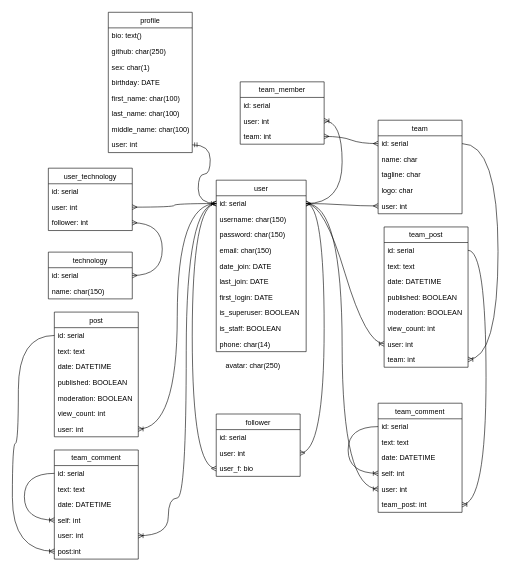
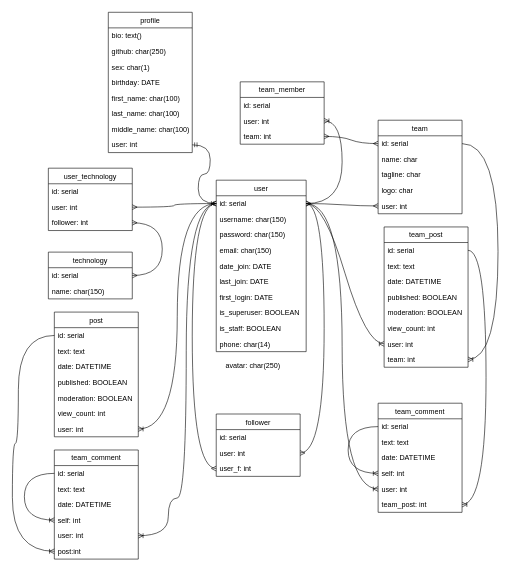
(239, 469) -> (239, 469)
